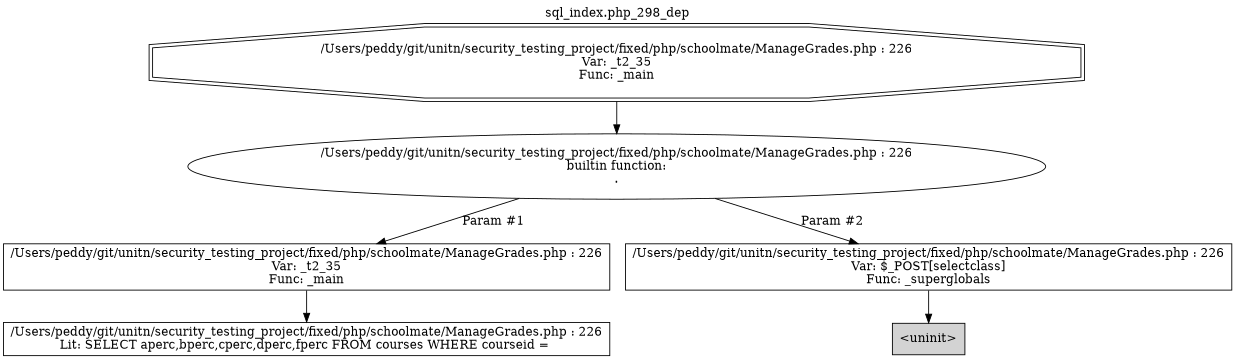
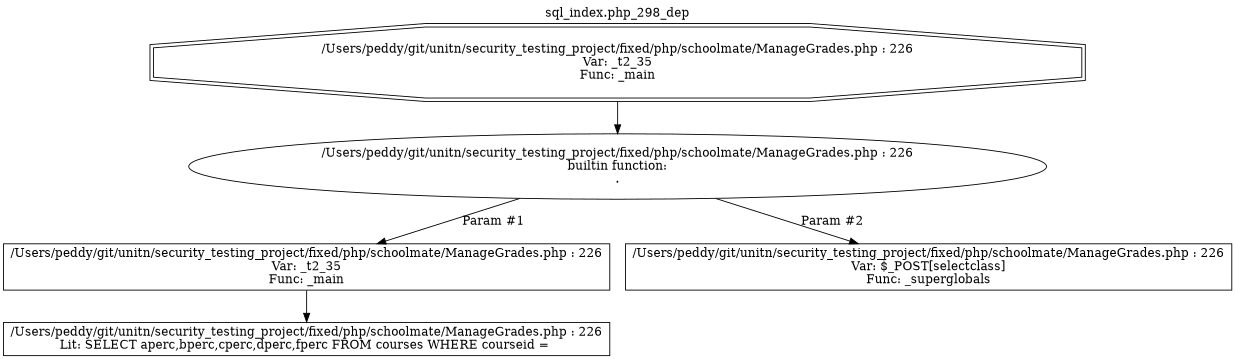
(929, 339) -> none
